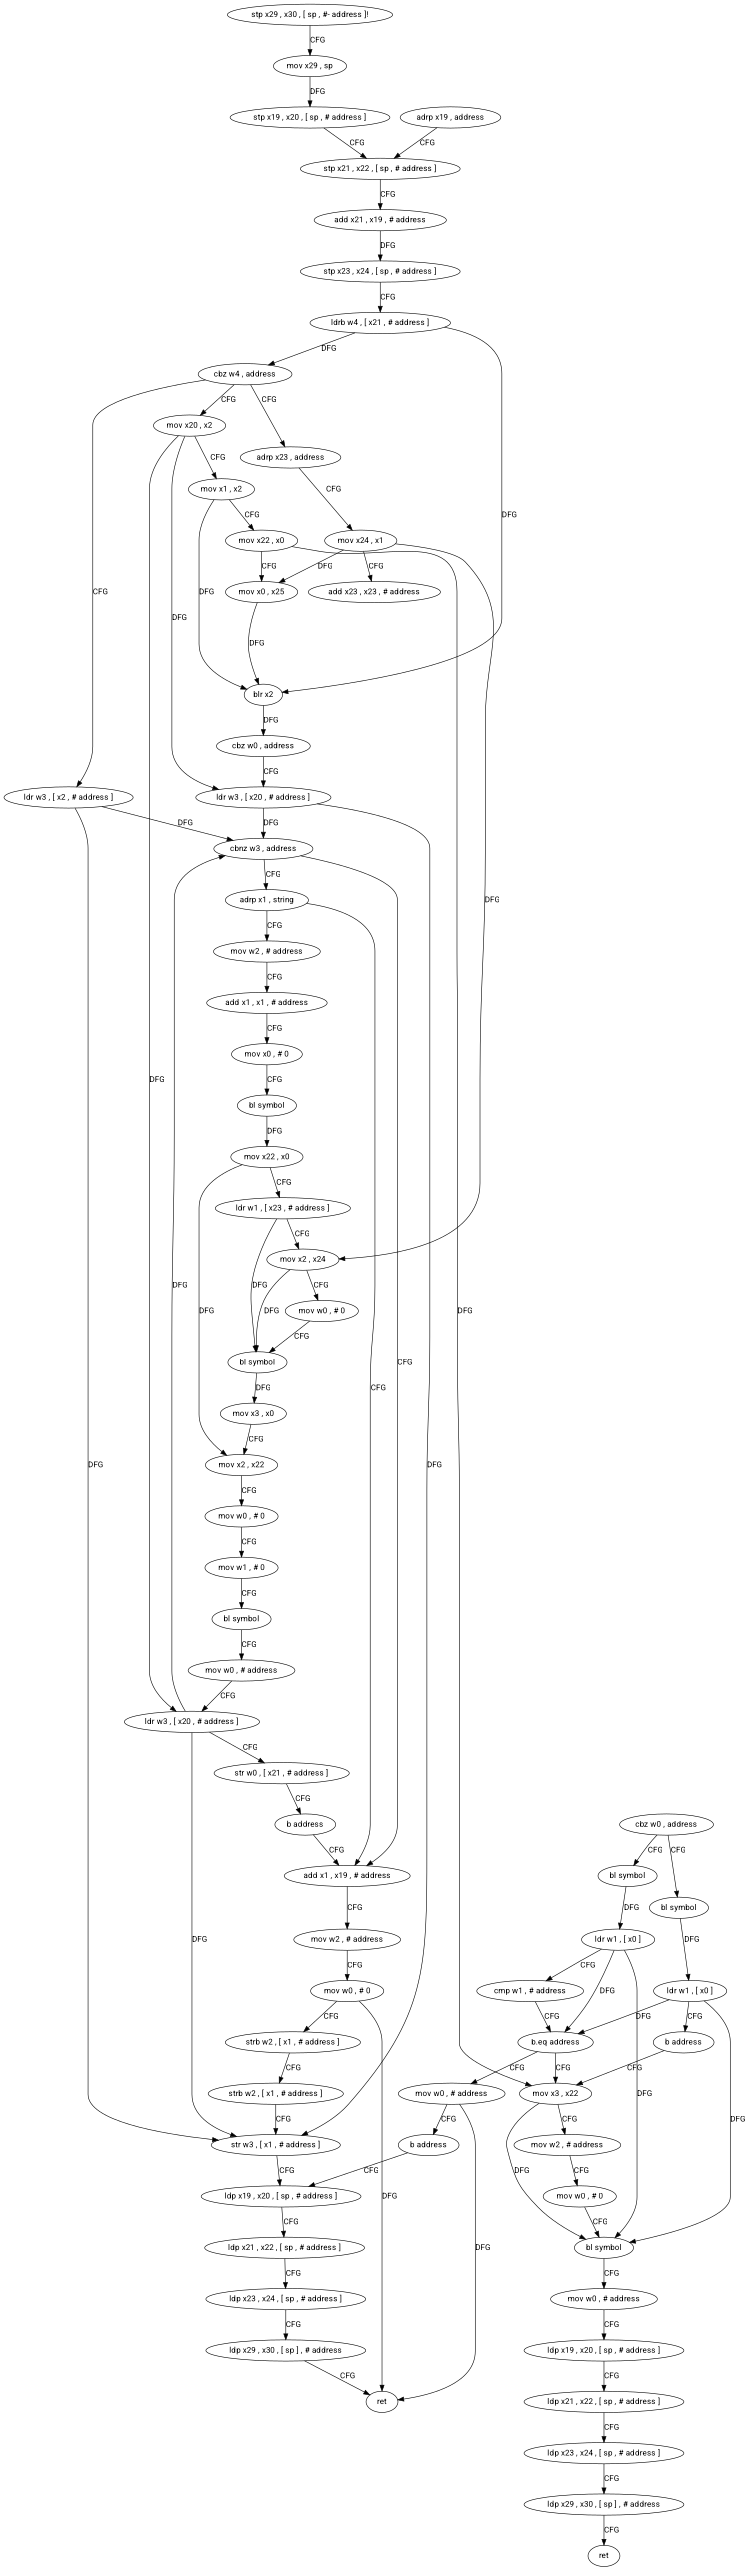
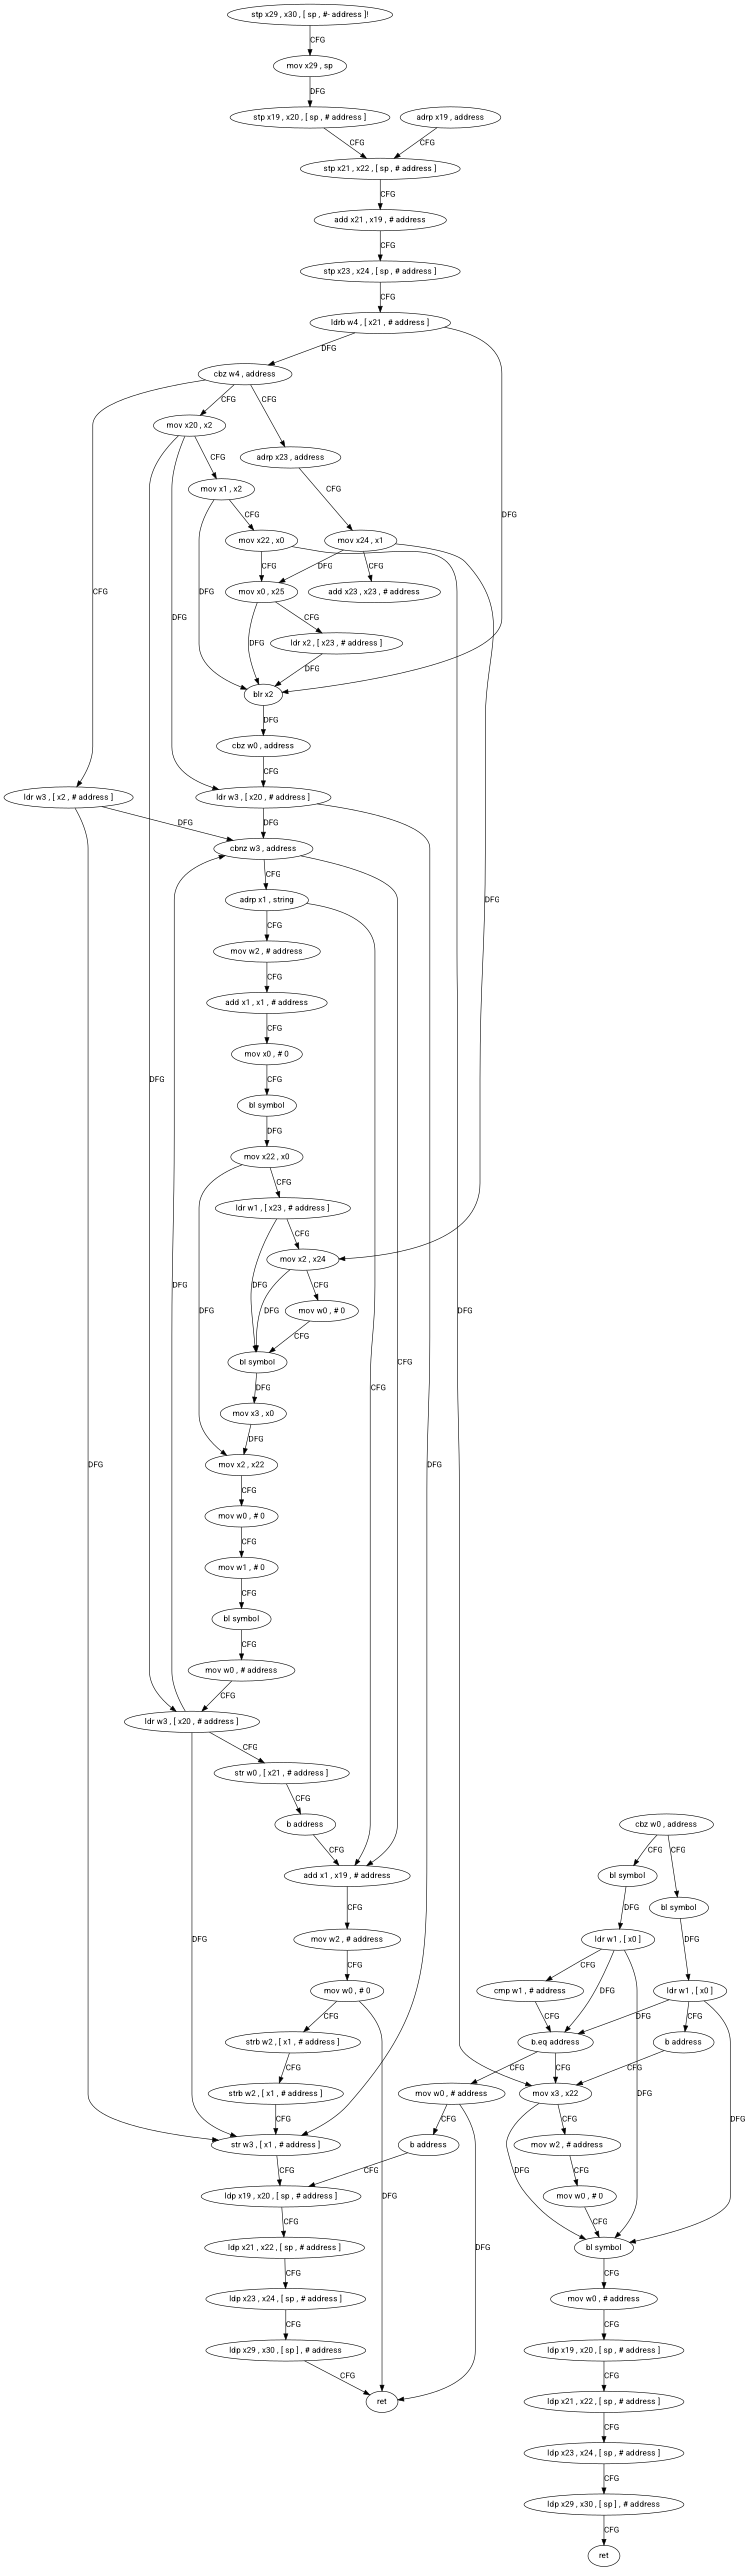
(388, 246) -> (388, 246)
none -> (337, 643)
(257, 1439) -> (257, 1439)
